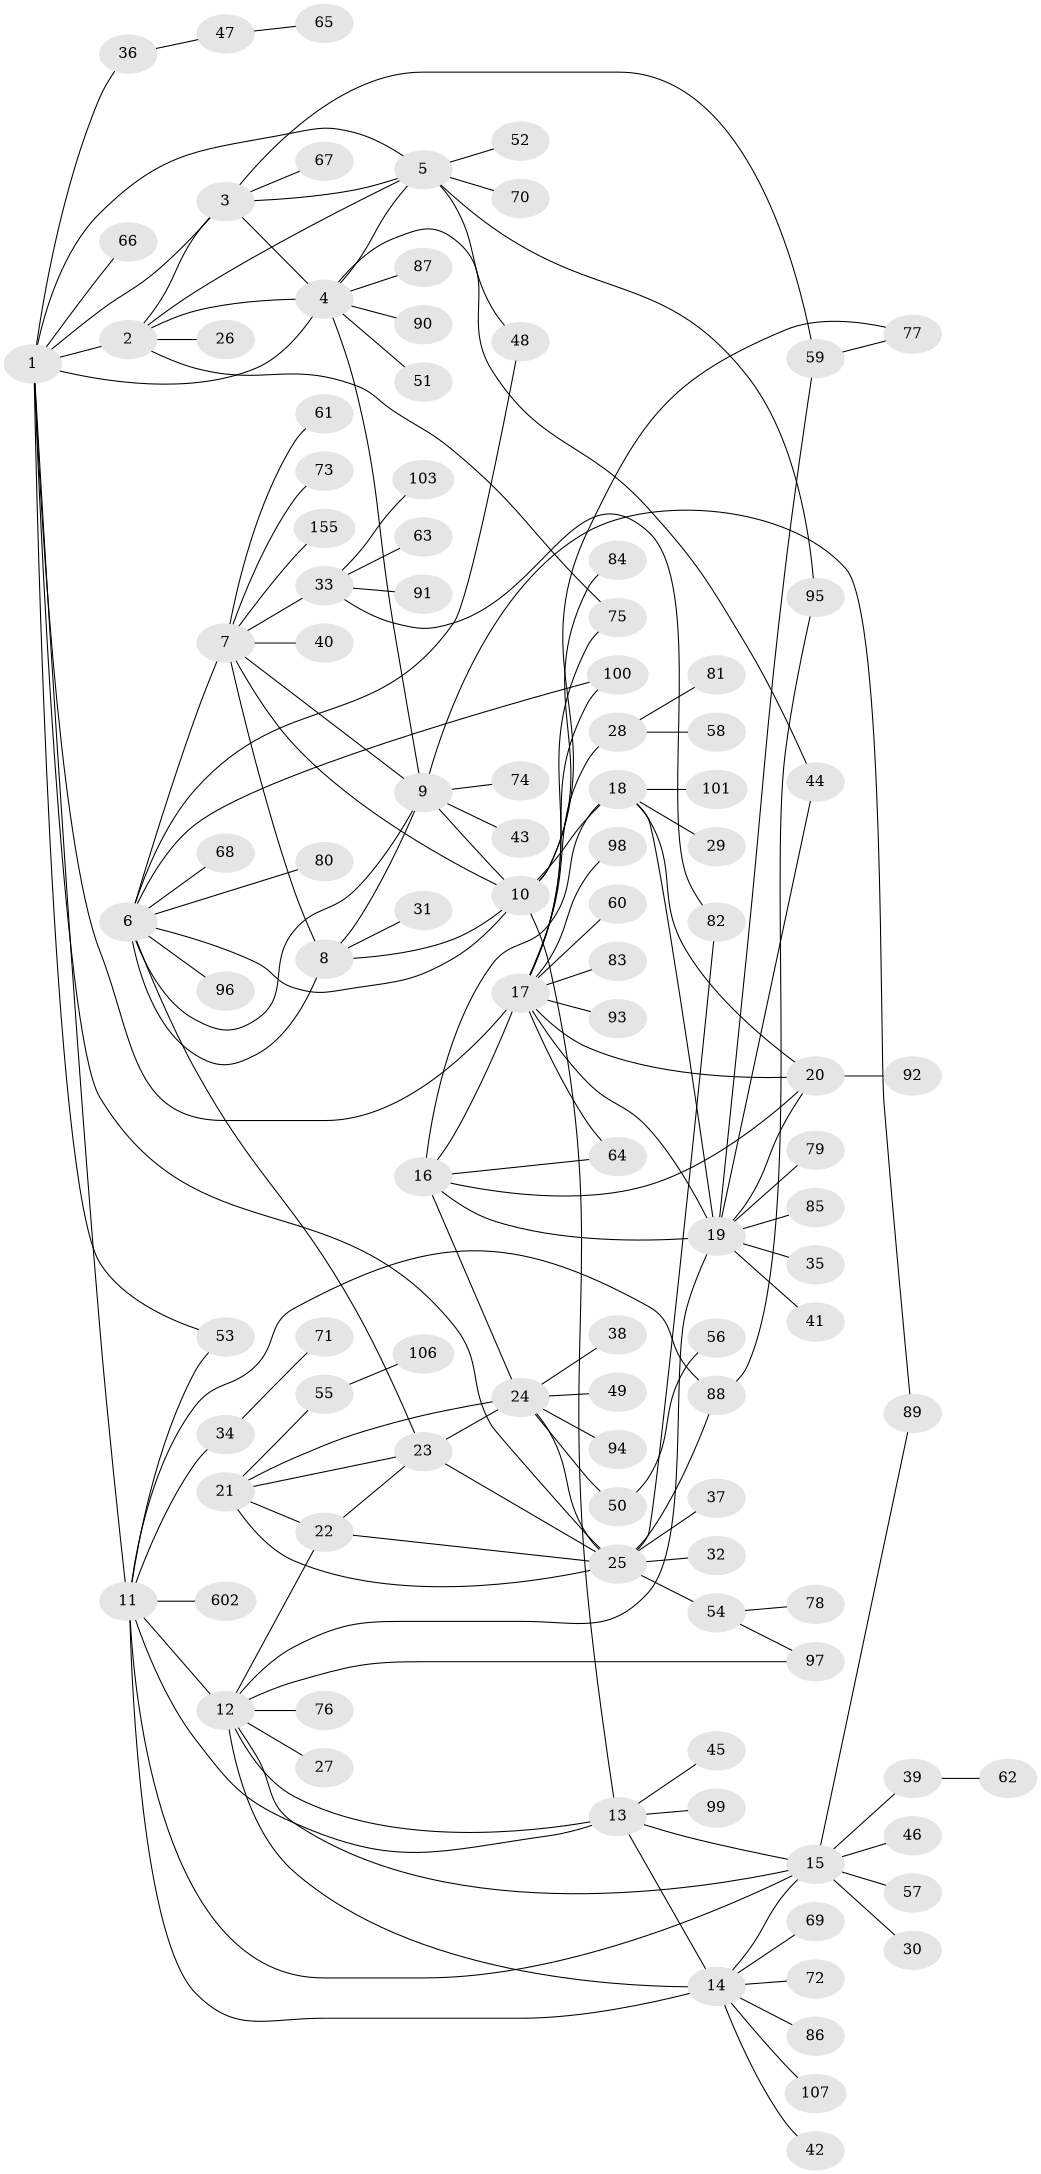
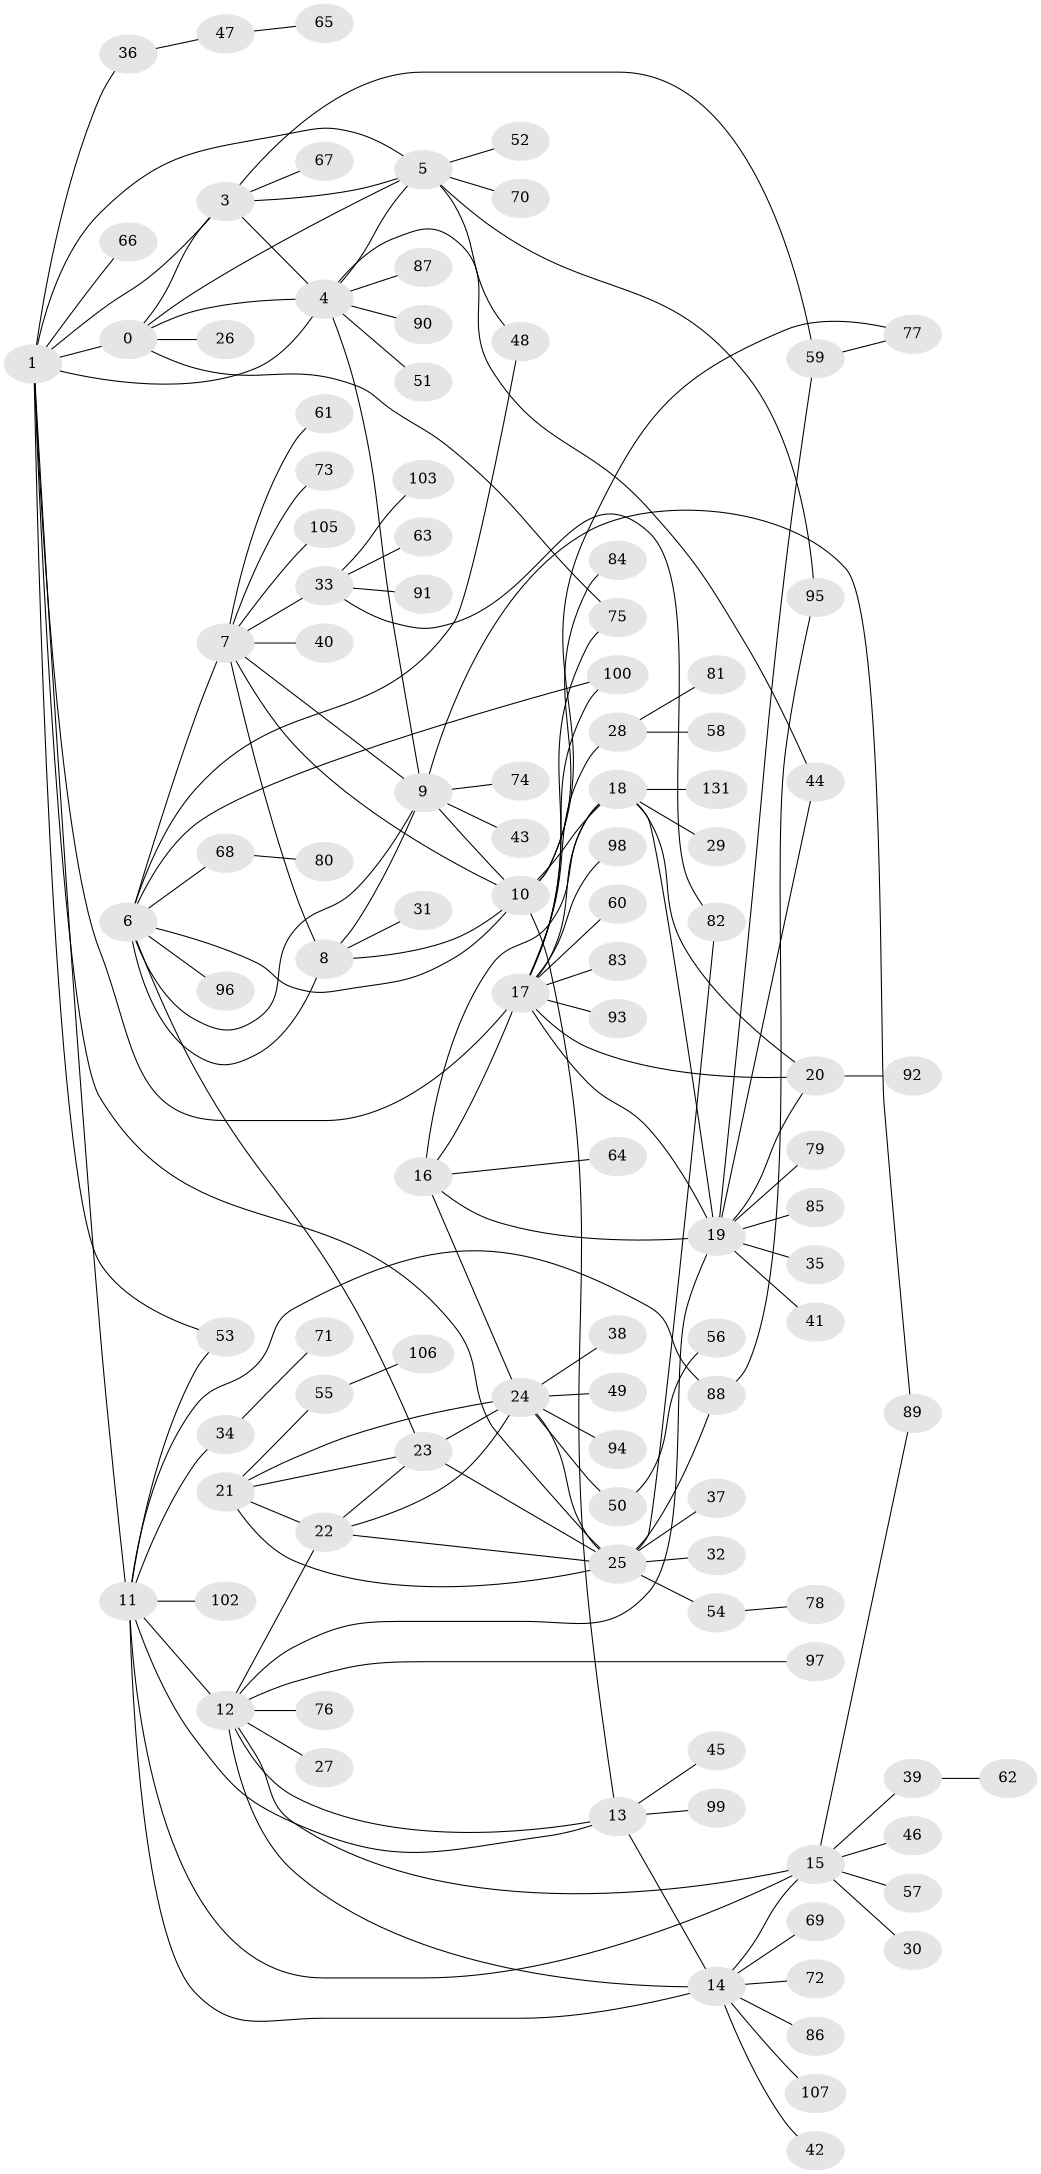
(128, 340) -> (128, 340)
(324, 528) -> (324, 528)
(717, 789) -> (717, 789)
(226, 892) -> (275, 857)
(561, 1079) -> (567, 890)
(638, 1188) -> none
none -> (443, 1488)
(226, 1601) -> (226, 1601)
(766, 1637) -> none
(715, 1844) -> none
